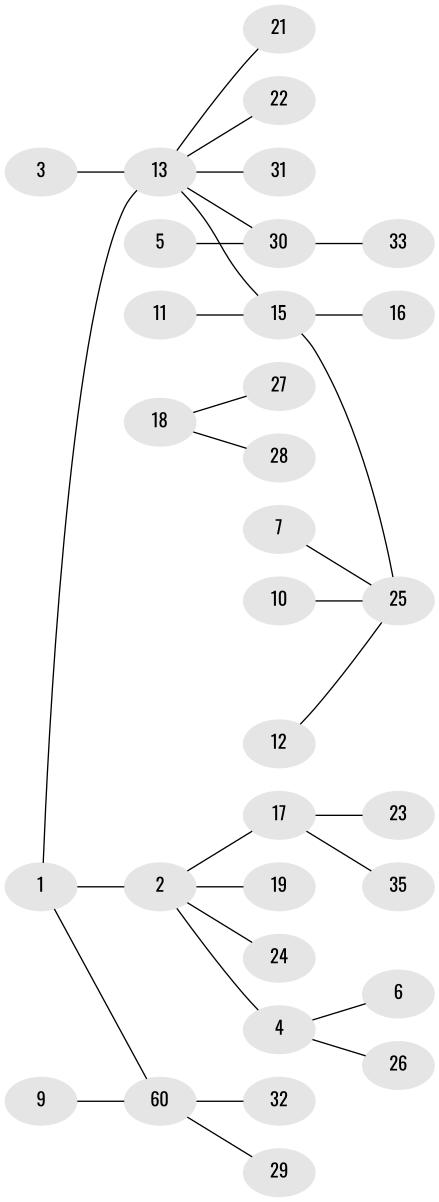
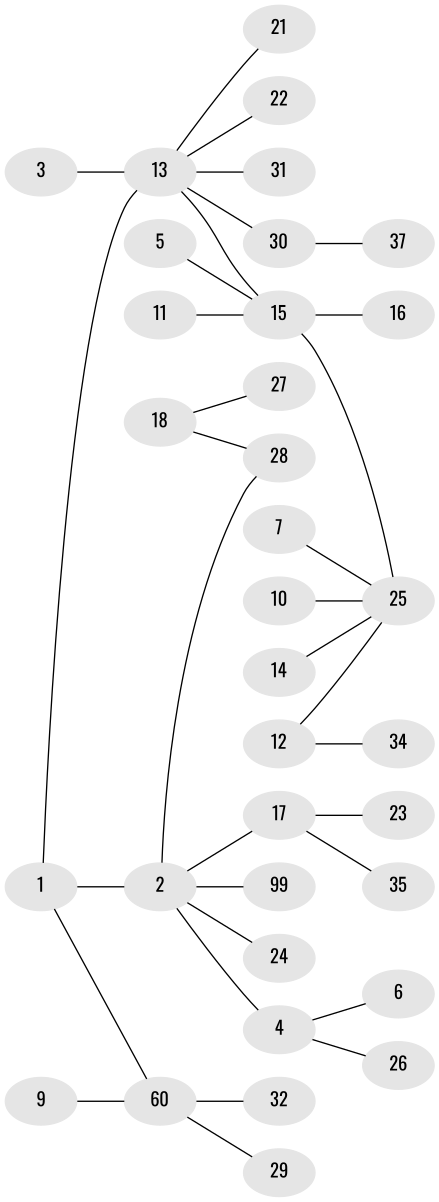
(211, 244) -> (220, 279)
(398, 244) -> (398, 244)
none -> (186, 663)
none -> (279, 672)
none -> (398, 744)
(279, 887) -> (279, 887)
